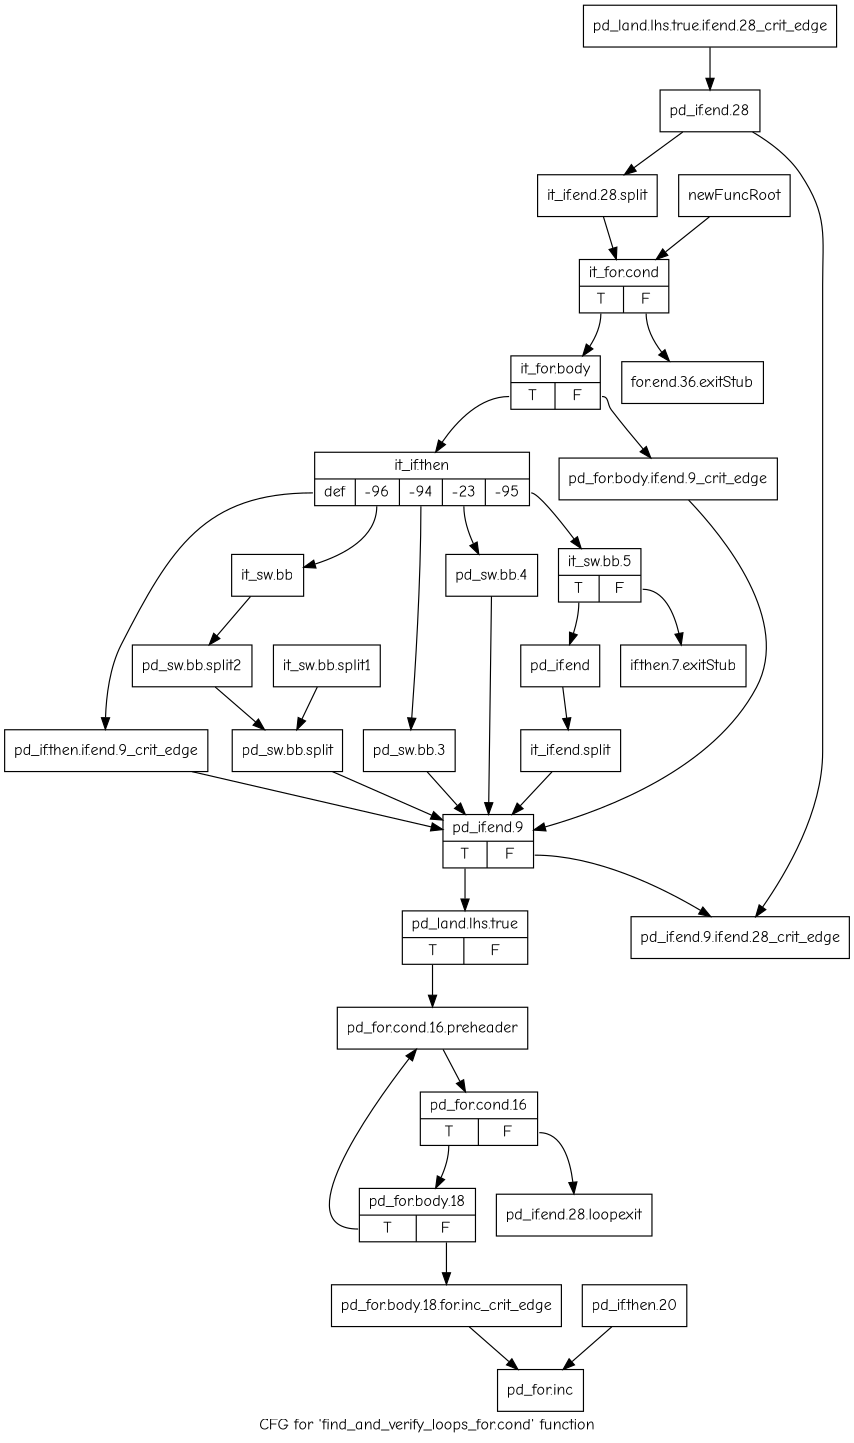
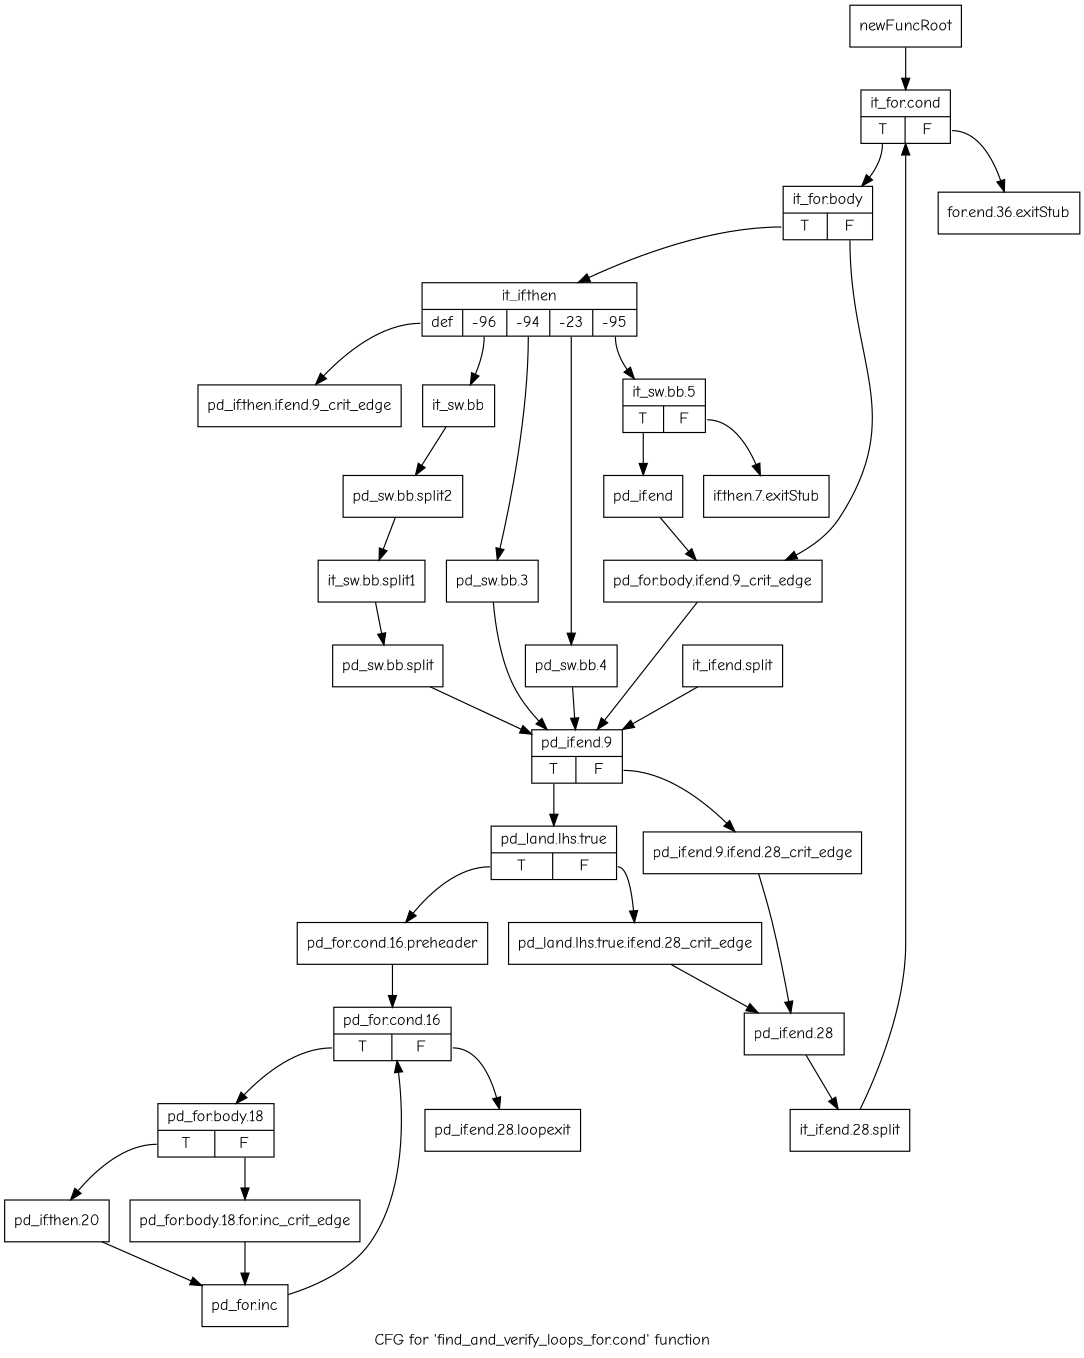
(823, 513) -> (776, 937)
(565, 703) -> (674, 534)
(235, 705) -> (389, 533)
(312, 799) -> none
none -> (630, 886)
(351, 1146) -> (113, 1159)
none -> (387, 1208)
